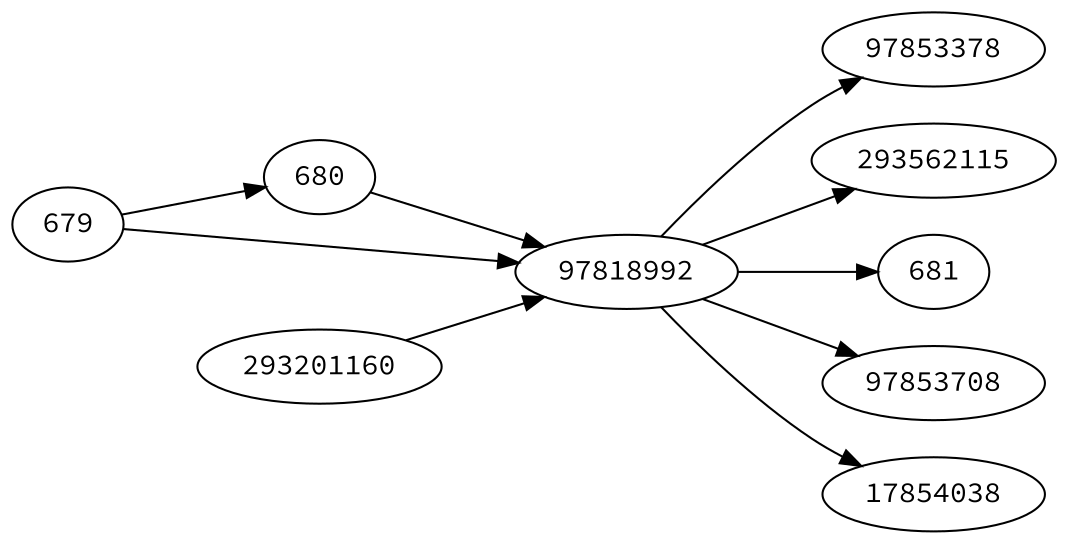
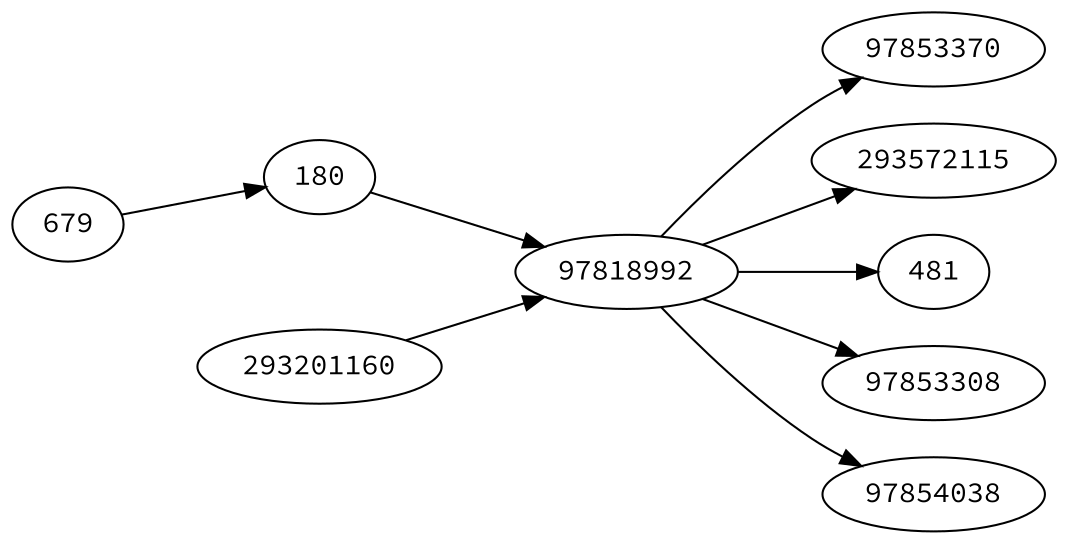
(934, 49) -> (934, 49)
(934, 161) -> (934, 161)
(320, 177) -> (320, 177)
(311, 245) -> none
(934, 272) -> (934, 272)
(934, 383) -> (934, 383)
(934, 494) -> (934, 494)
